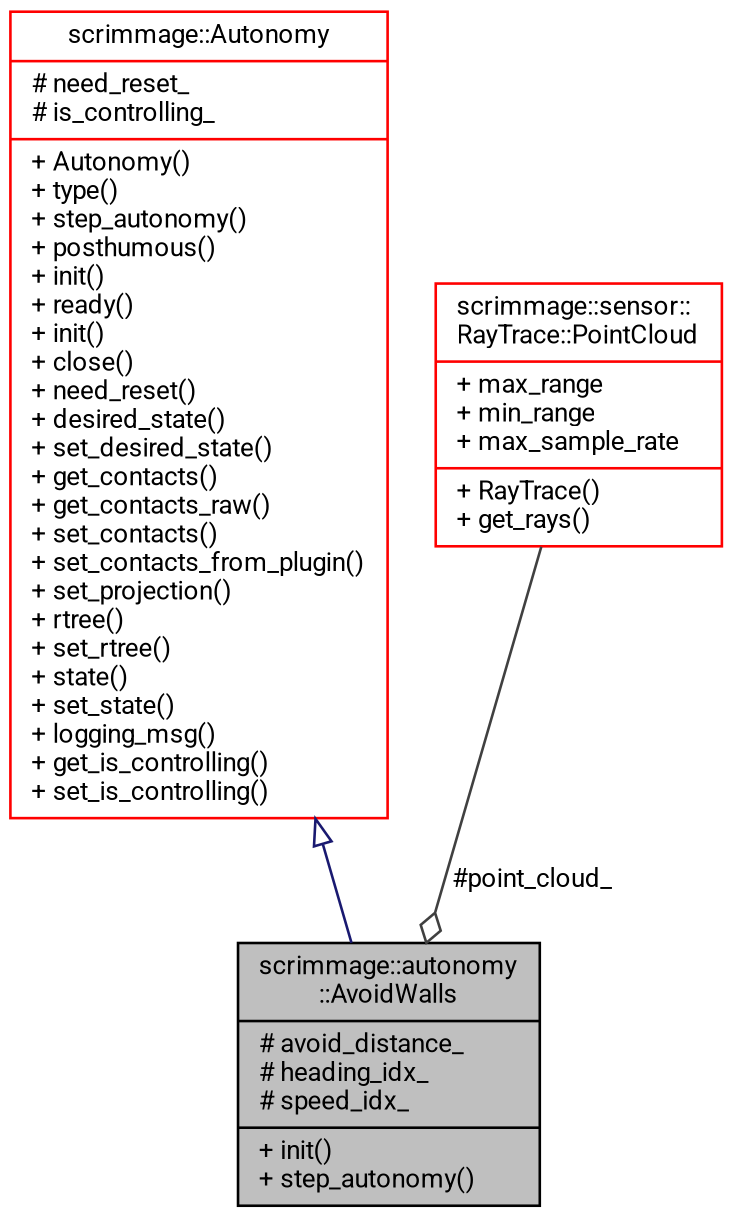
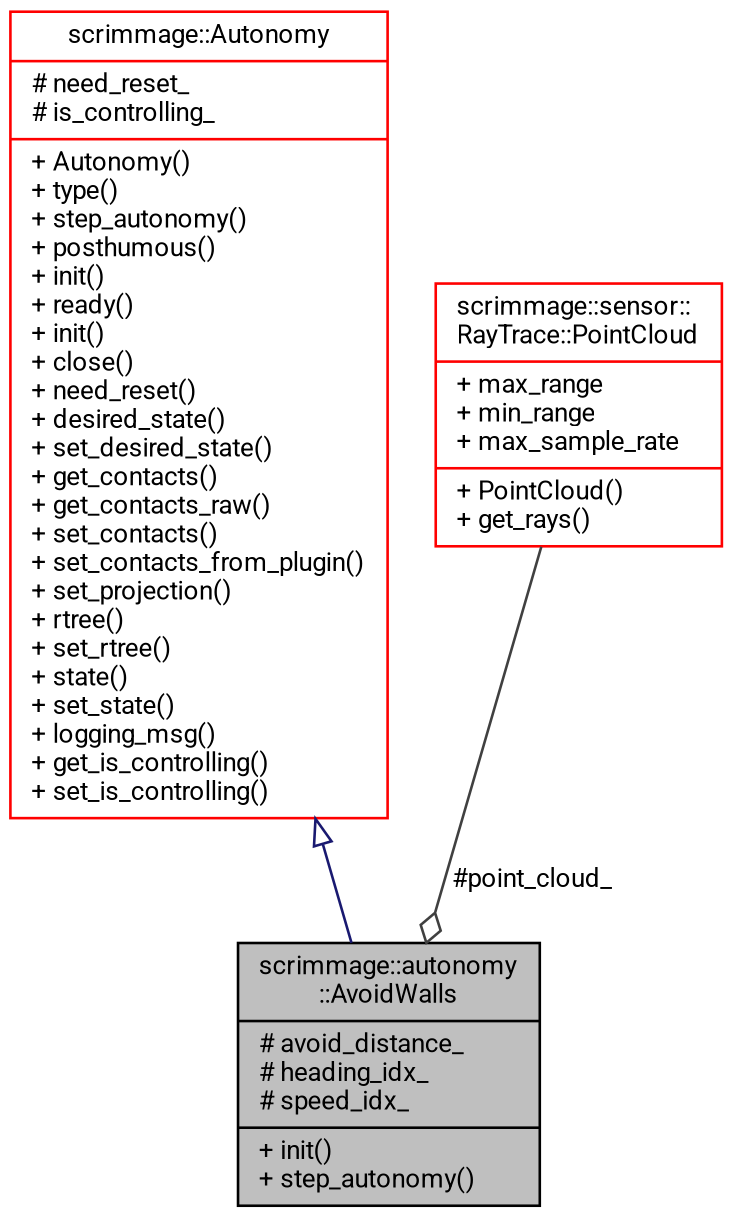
(529, 492) -> (541, 492)
